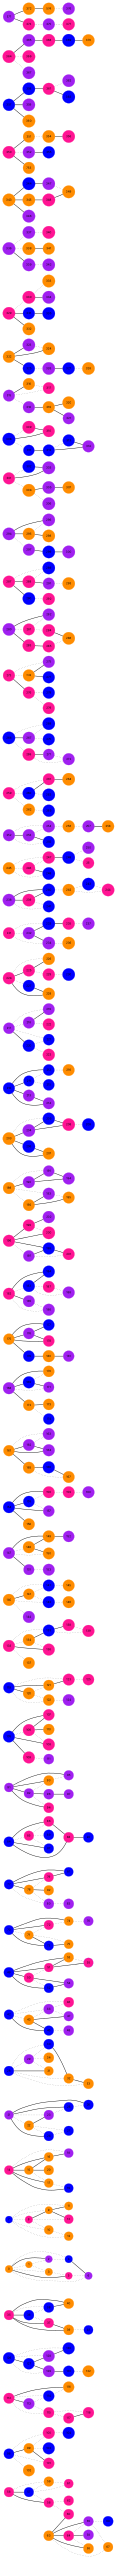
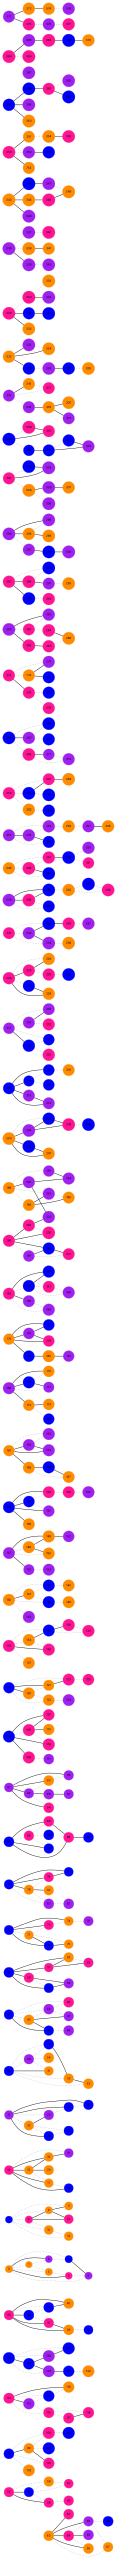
(39, 1176) -> (38, 1198)
(48, 2219) -> (48, 2219)
